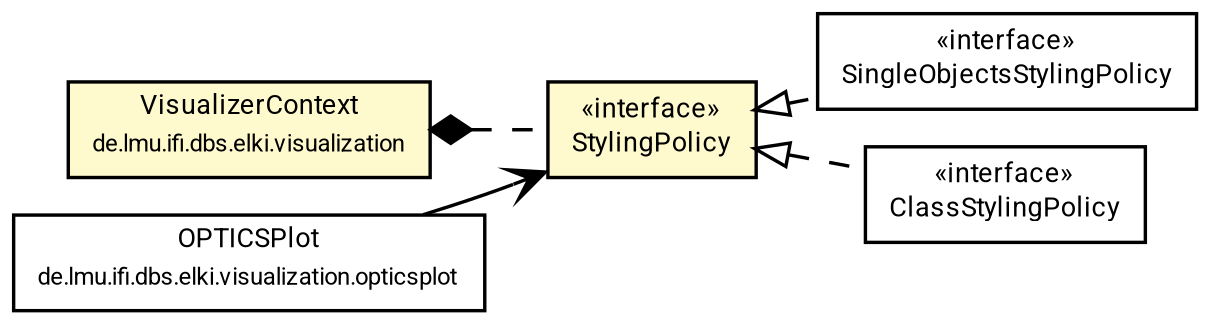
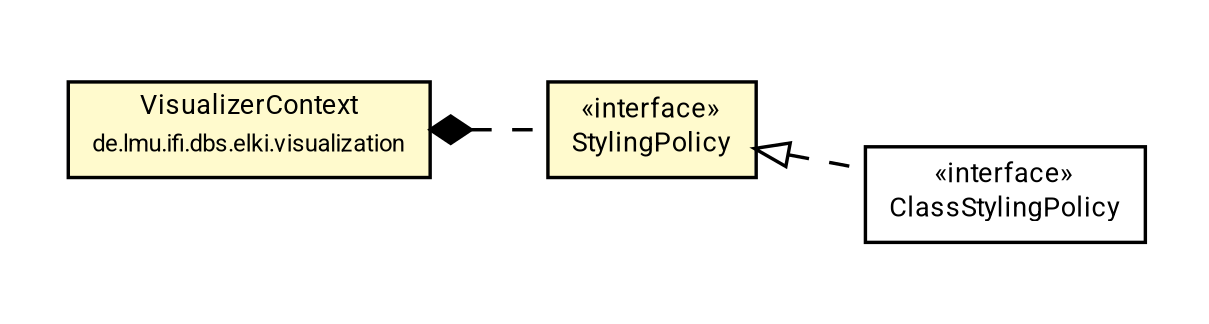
(1005, 61) -> none
(249, 263) -> none
